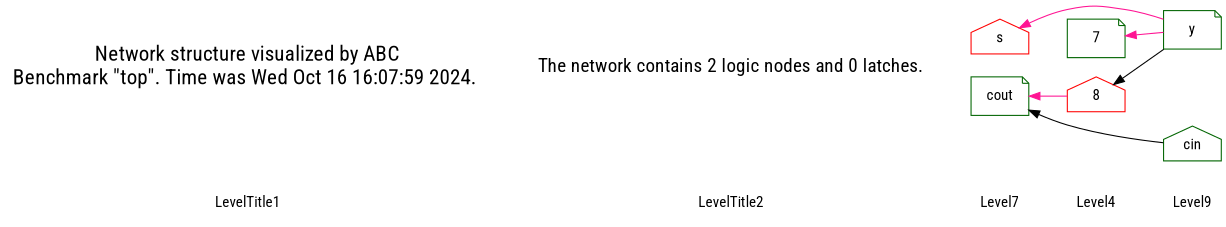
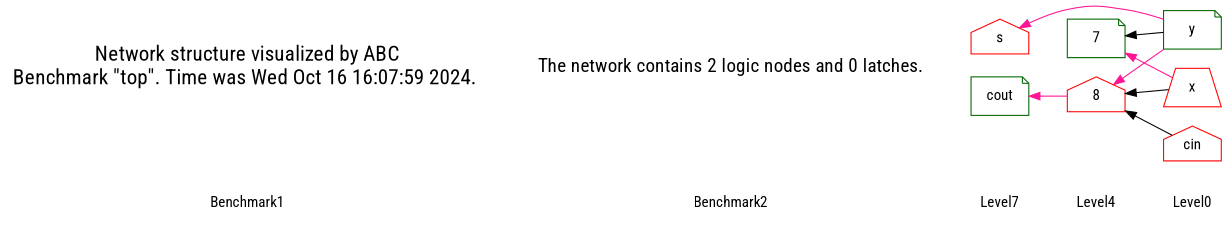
(1150, 34) -> (1150, 34)
(1143, 64) -> (1138, 67)
none -> (1192, 88)
(1100, 133) -> (1154, 126)
(1192, 145) -> (1192, 145)
(248, 203) -> (248, 203)
(731, 203) -> (731, 203)
(1192, 203) -> (1192, 203)
